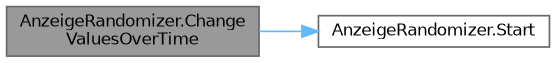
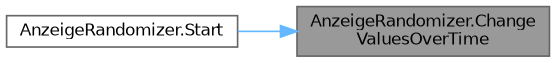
(281, 31) -> (259, 31)
